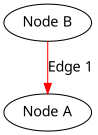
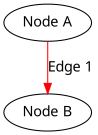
(48, 62) -> (48, 62)
